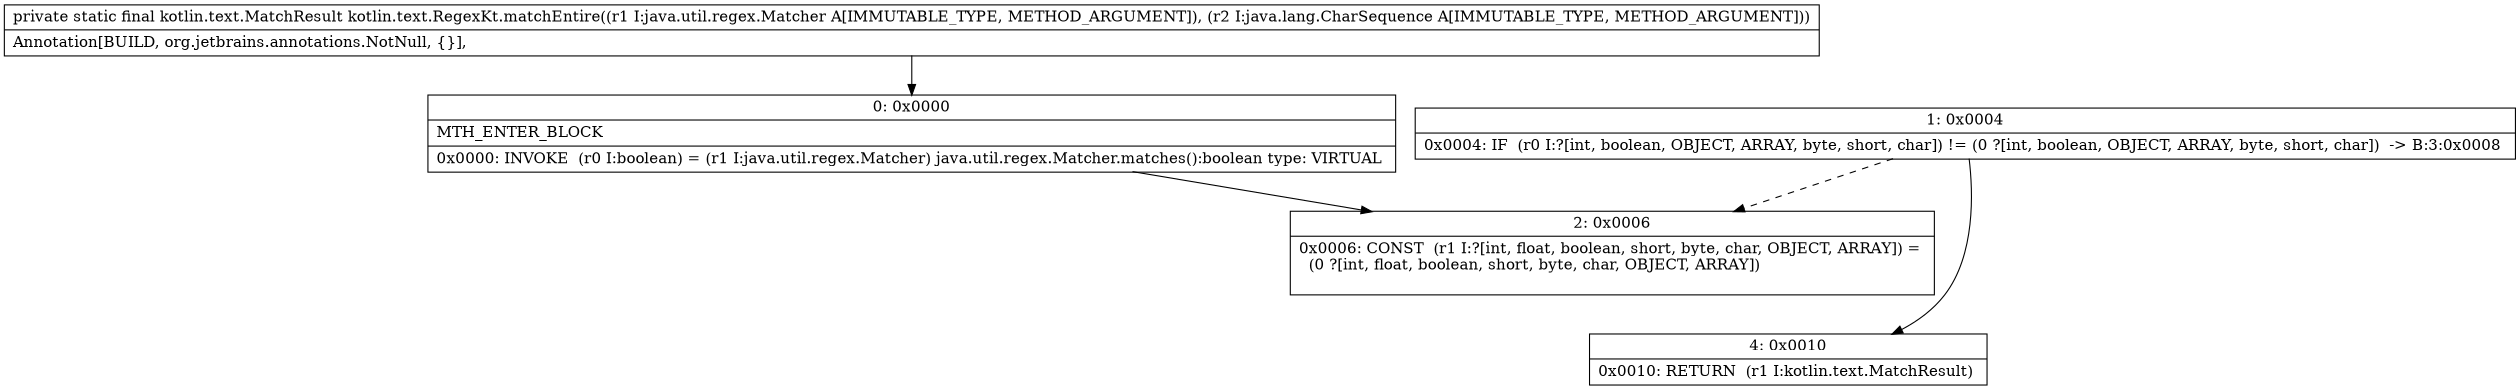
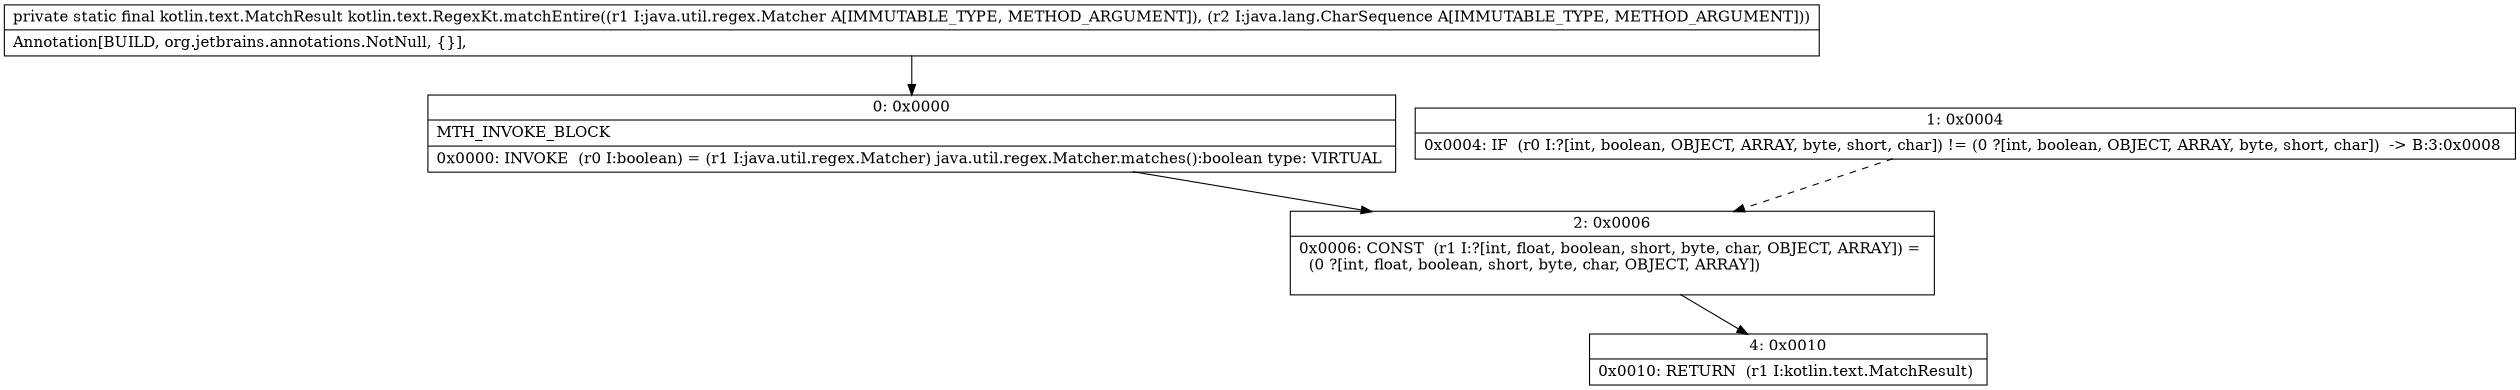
(520, 133) -> (524, 133)
(1963, 256) -> (1709, 312)
